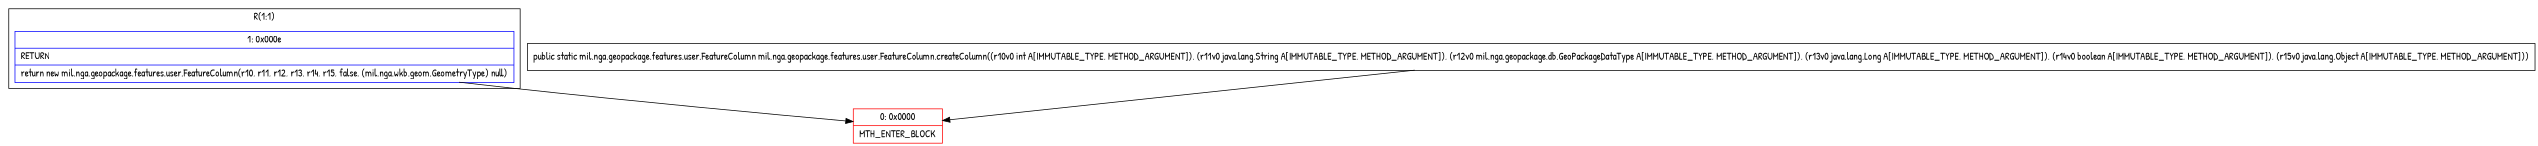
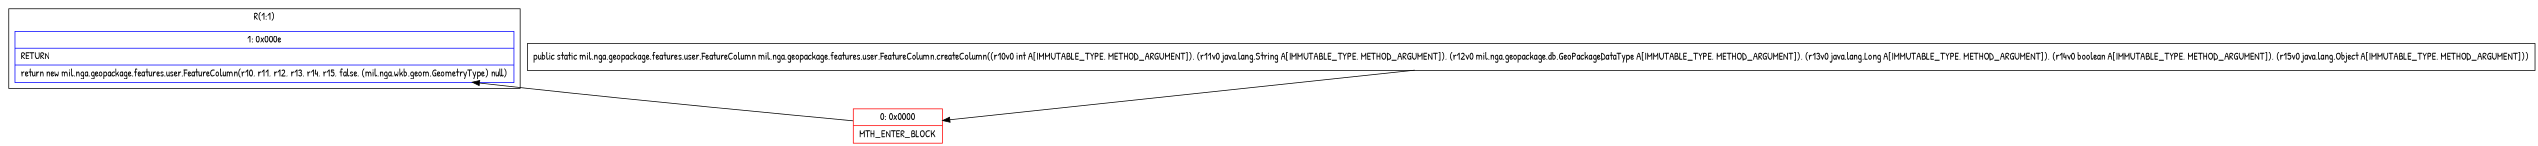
(652, 103) -> (666, 103)
